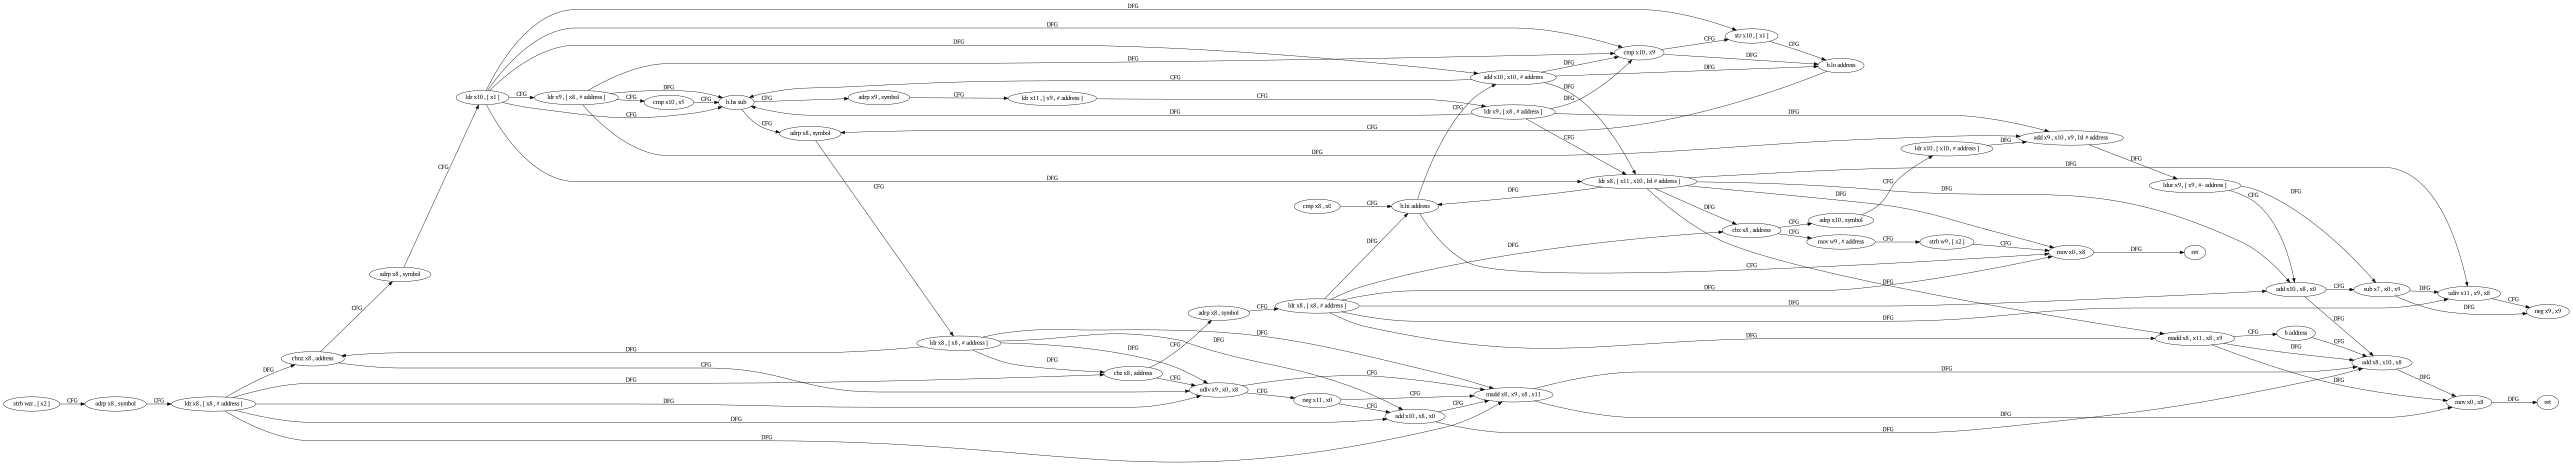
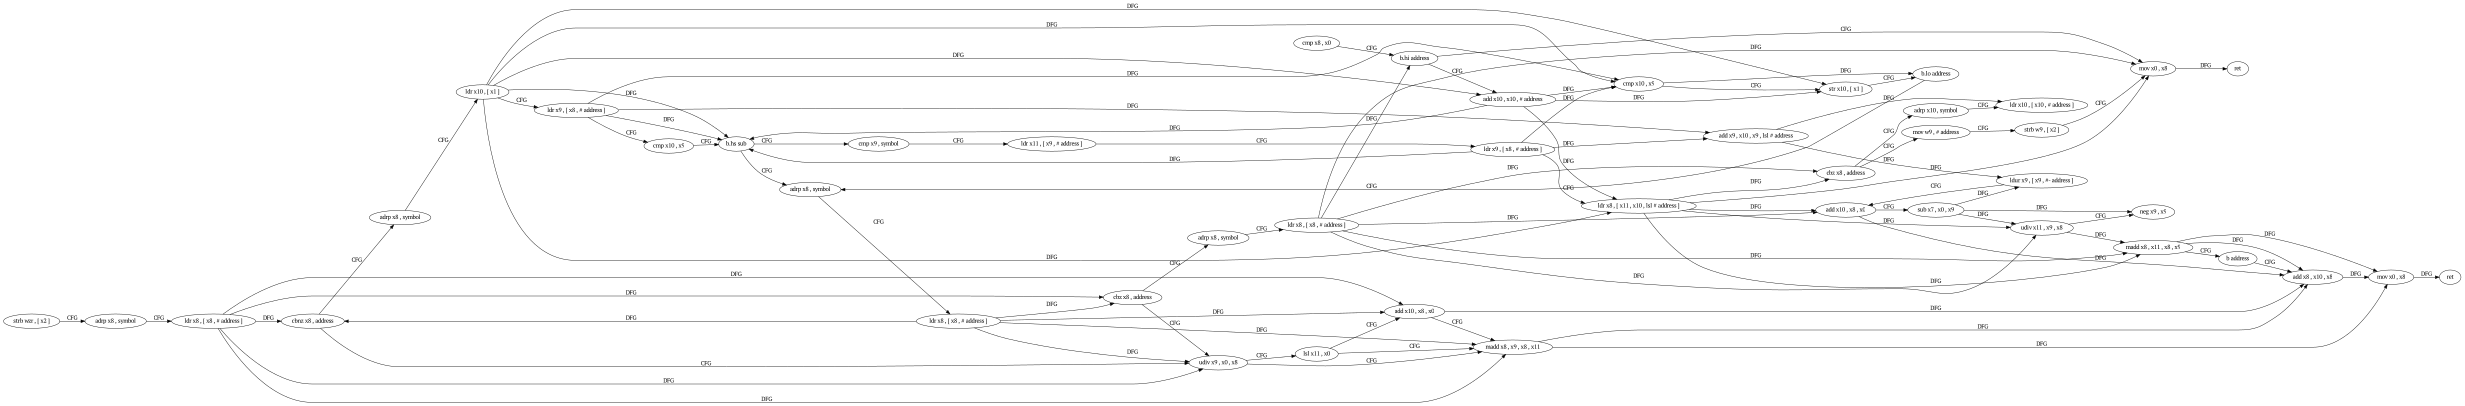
(1685, 71) -> (1686, 101)
(1175, 78) -> (1175, 128)
(879, 98) -> (879, 144)
(631, 115) -> (631, 93)
(2005, 144) -> (1875, 104)
(1522, 197) -> none
(2313, 223) -> (1985, 196)
none -> (2094, 237)
(1317, 400) -> (1317, 354)
